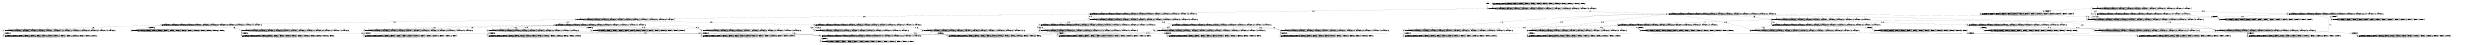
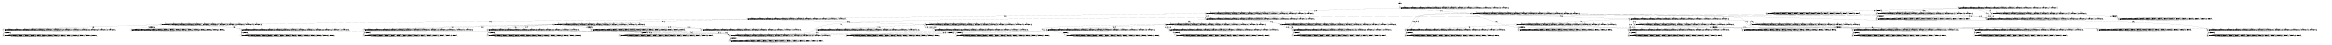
none -> (946, 30)
